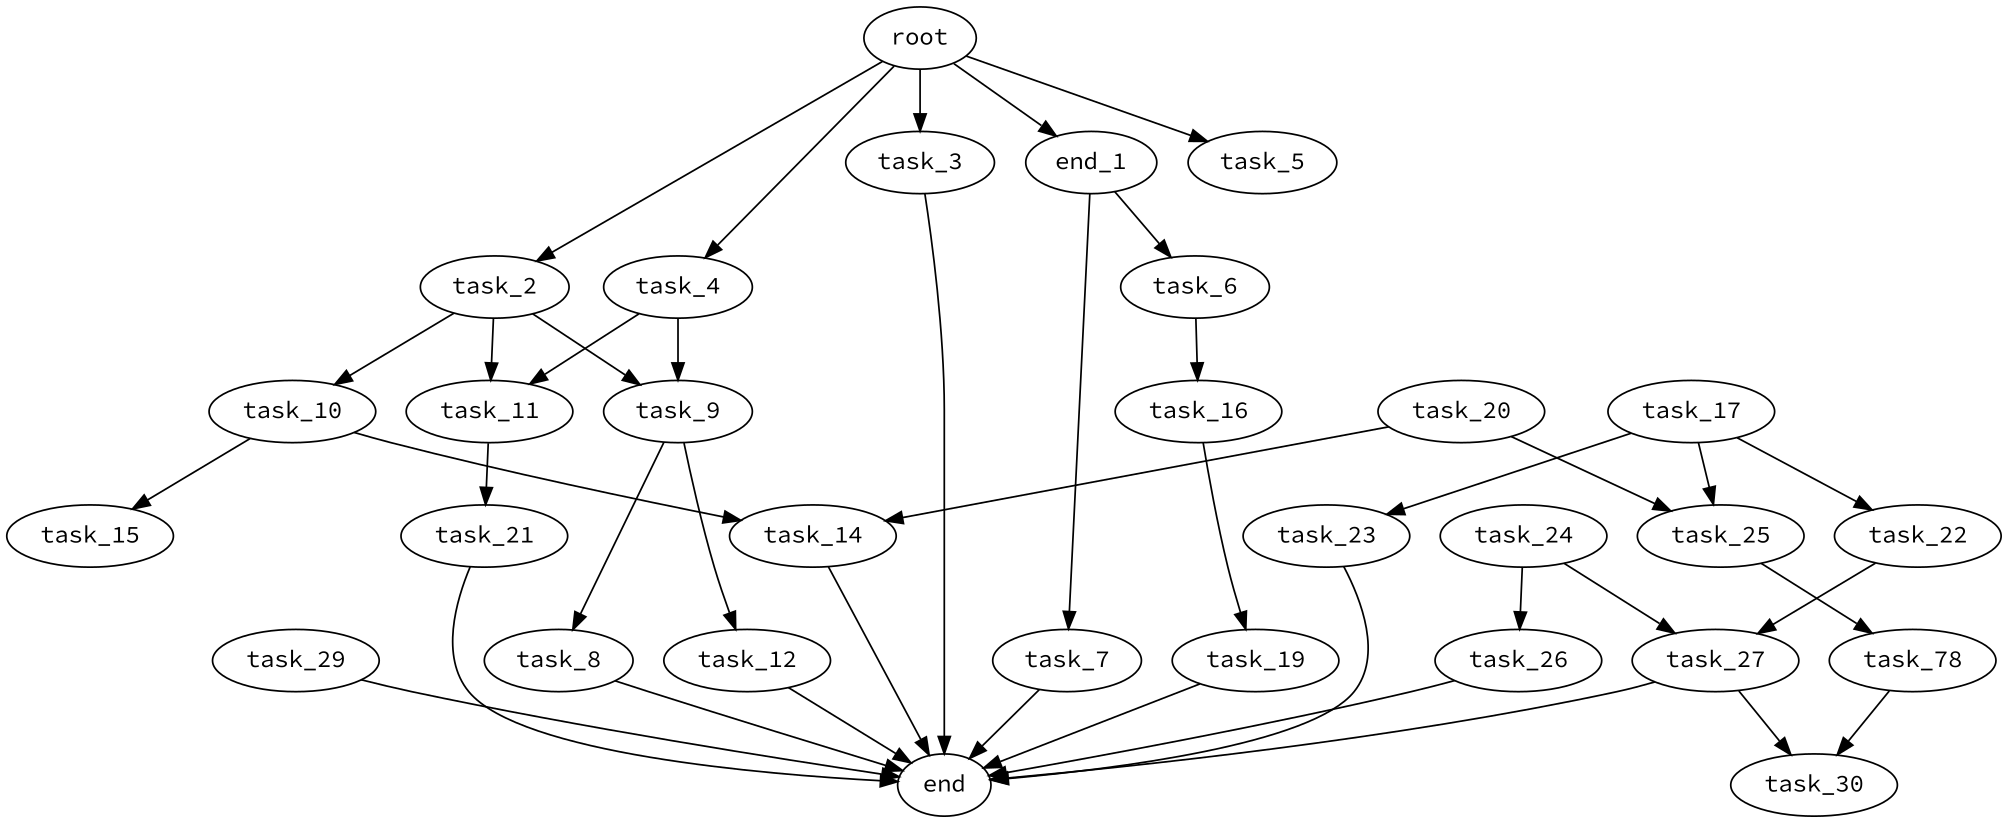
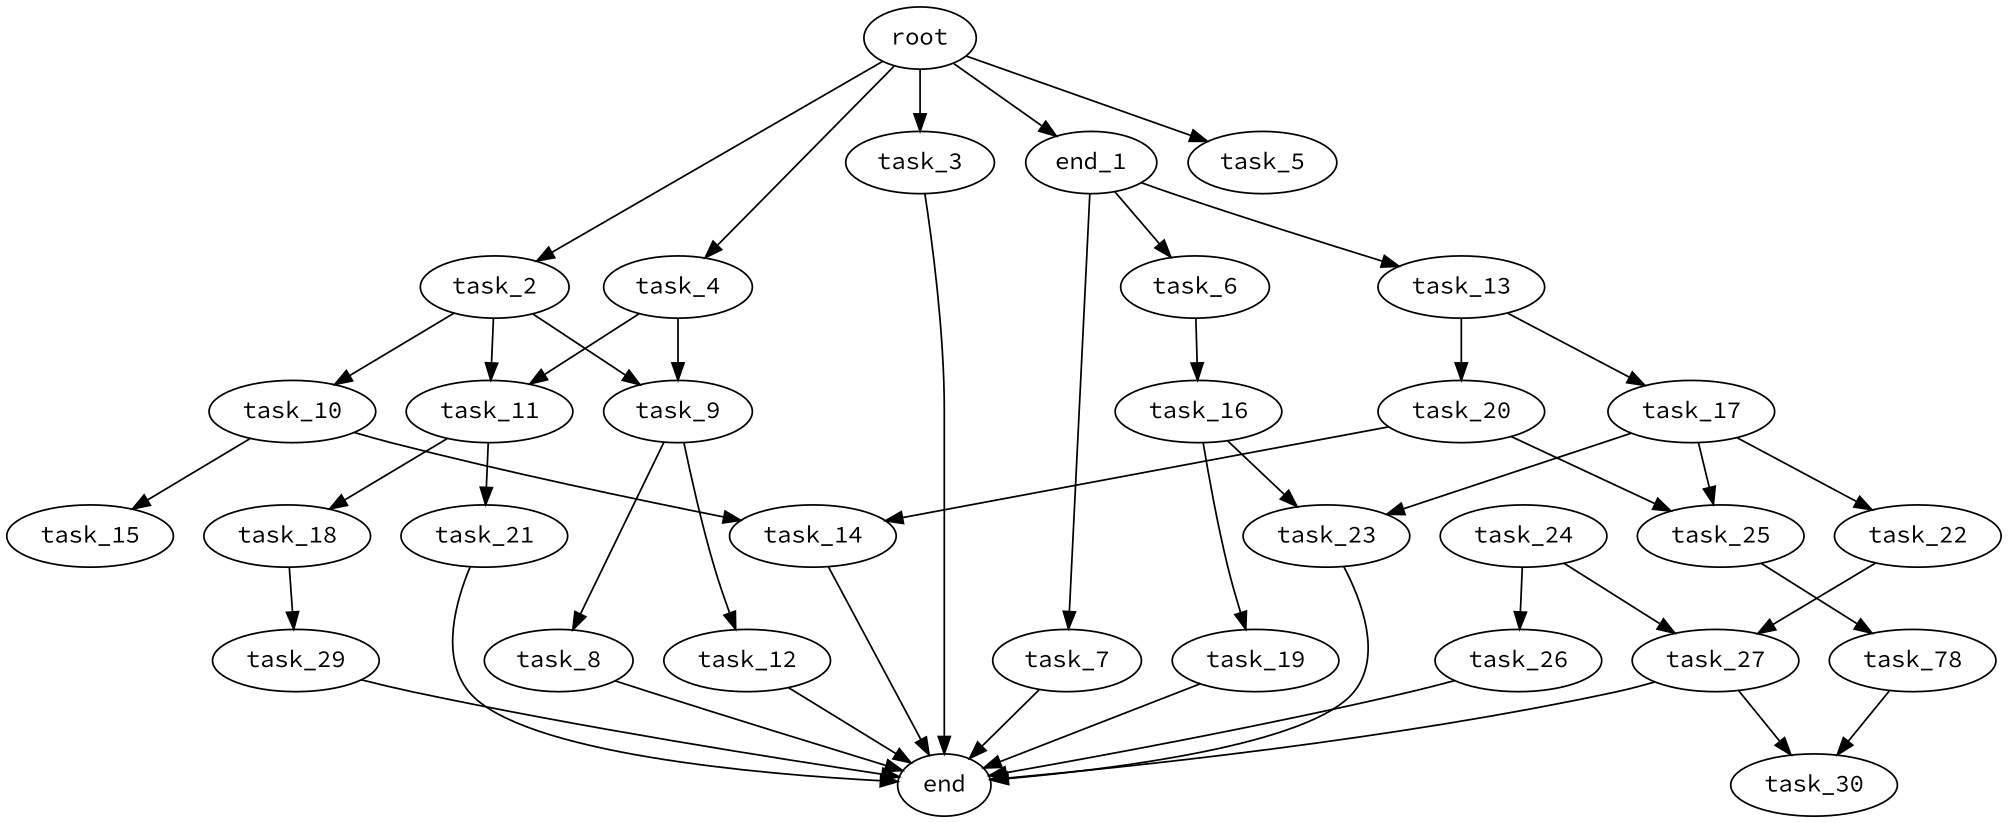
none -> (1461, 287)
none -> (1256, 468)
none -> (287, 536)
